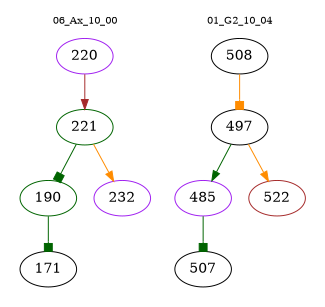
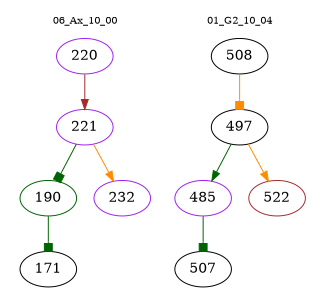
(85, 127) -> (85, 127)
